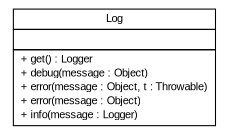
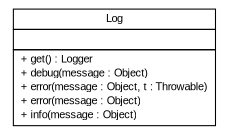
(79, 115) -> (79, 115)
